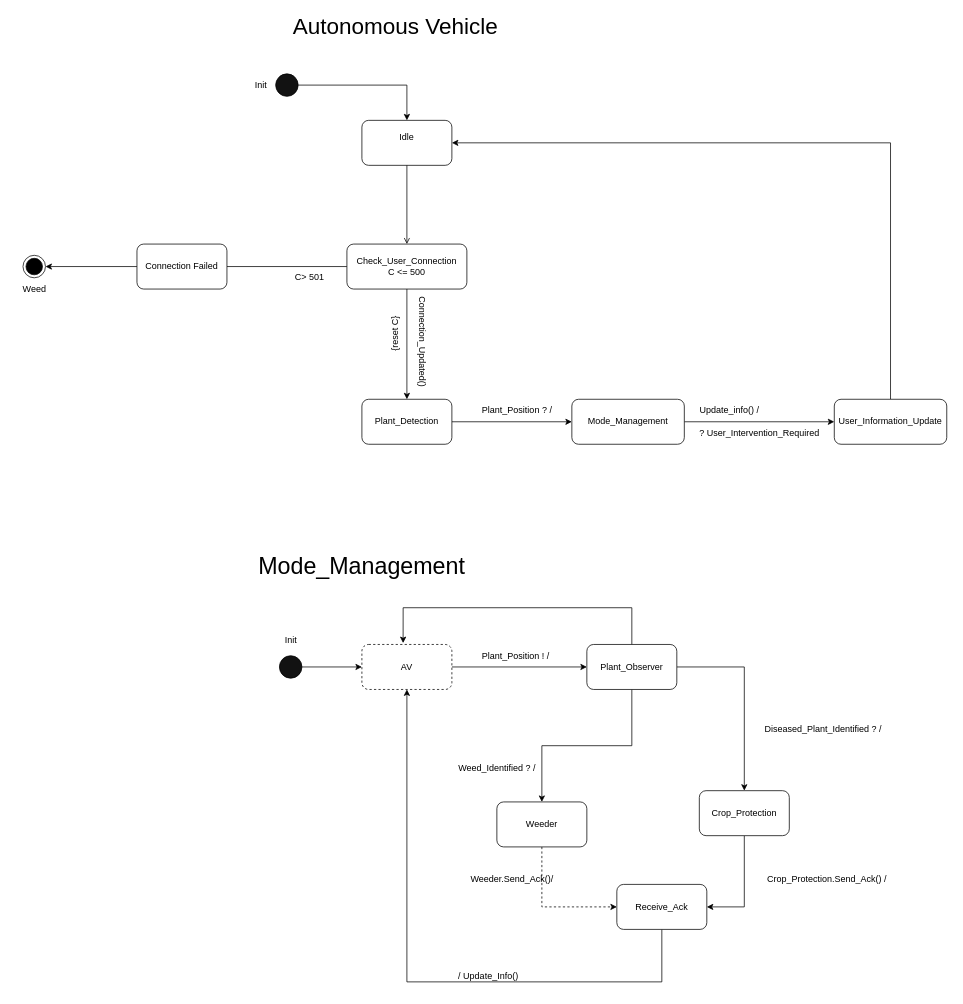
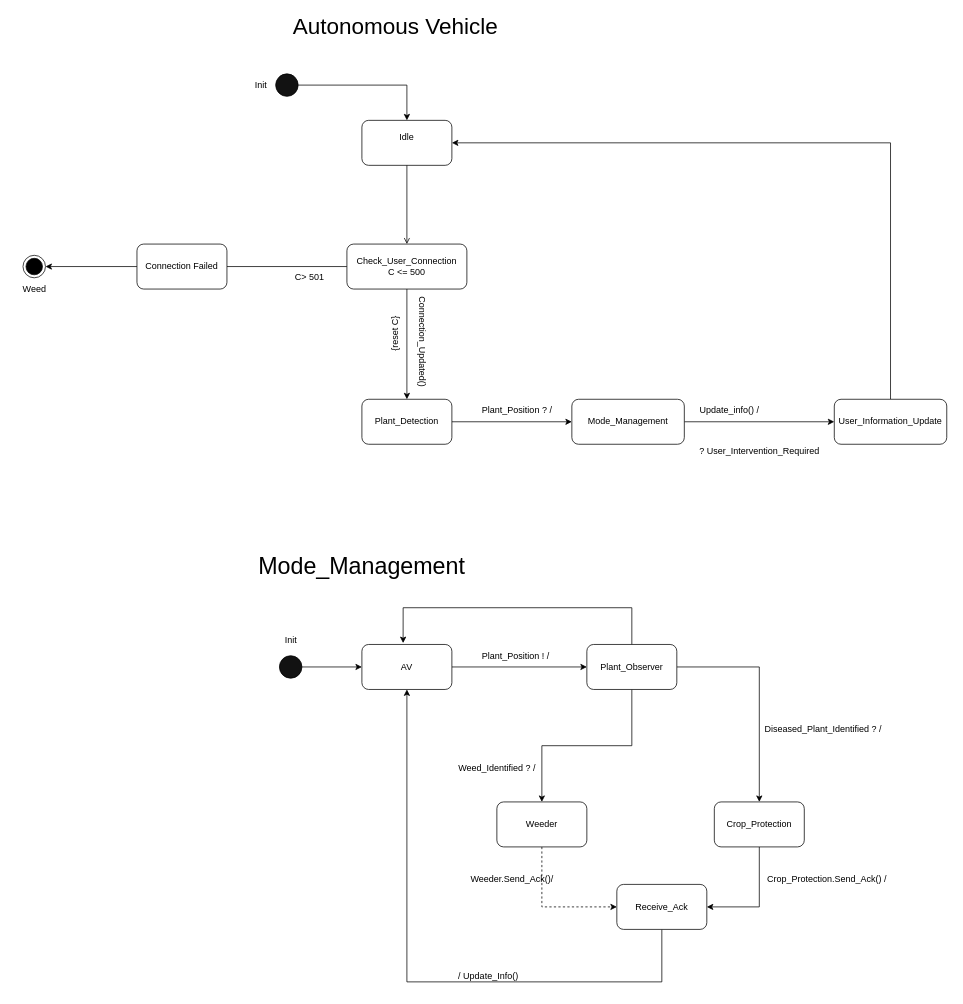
(759, 433) -> (759, 452)
(407, 667) -> (407, 667)
(744, 813) -> (759, 825)
